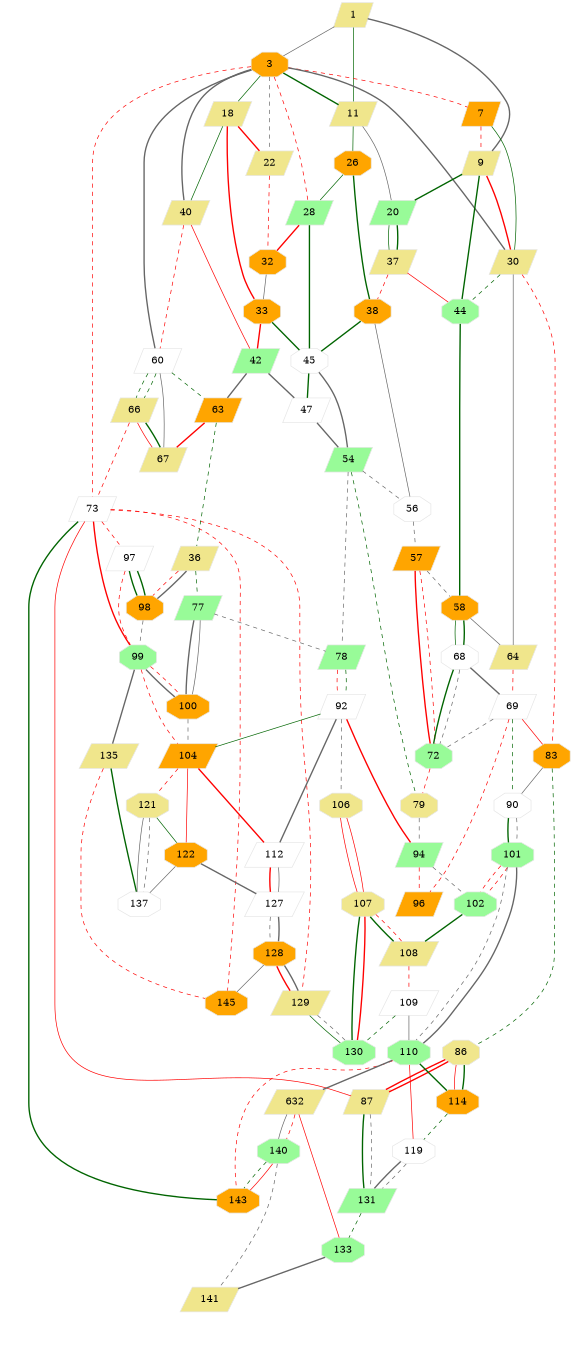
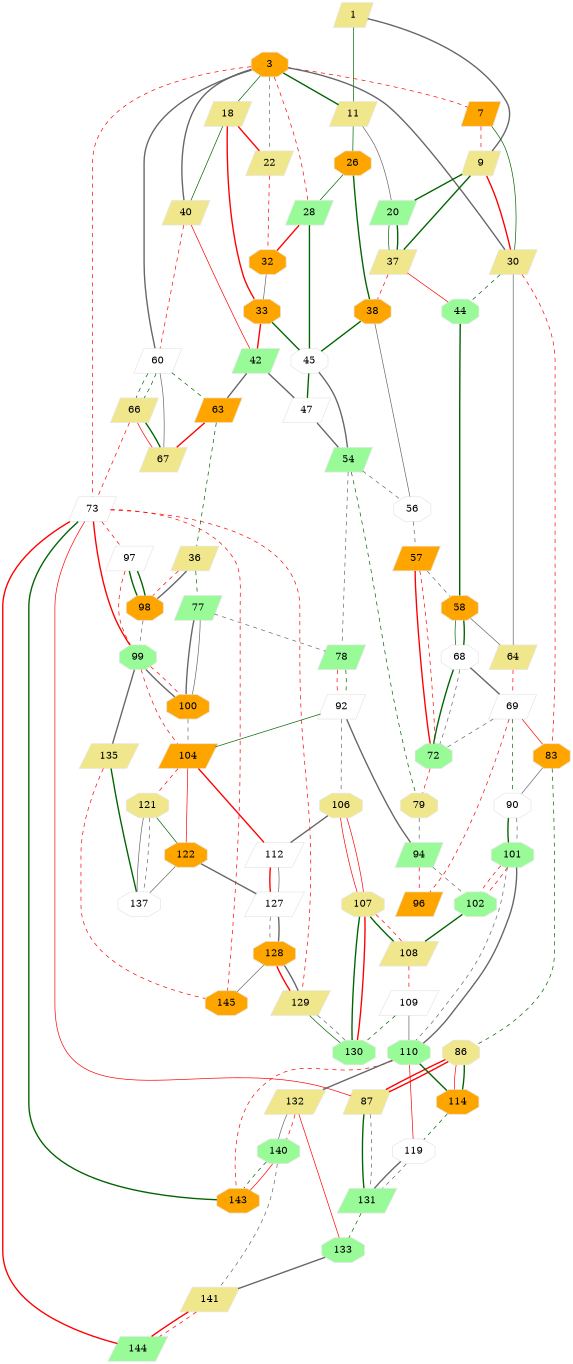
(309, 41) -> none
(471, 237) -> (437, 213)
(311, 775) -> (306, 832)
(376, 782) -> (376, 782)
(295, 1102) -> (295, 1102)
none -> (138, 1349)
